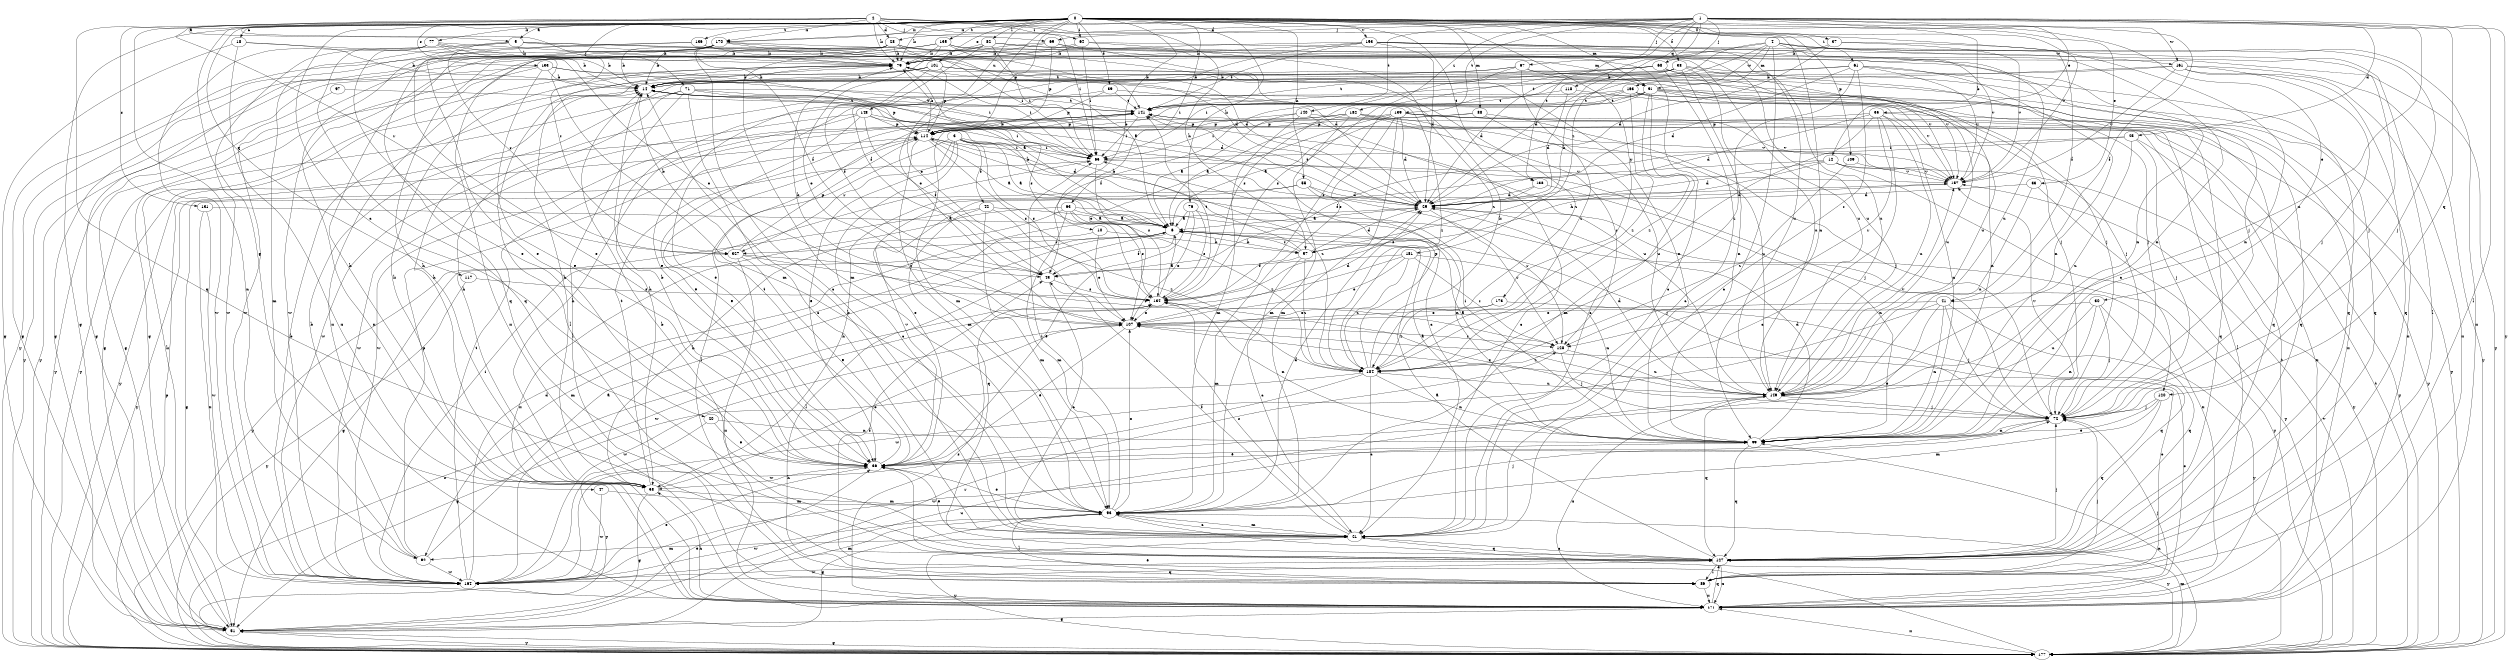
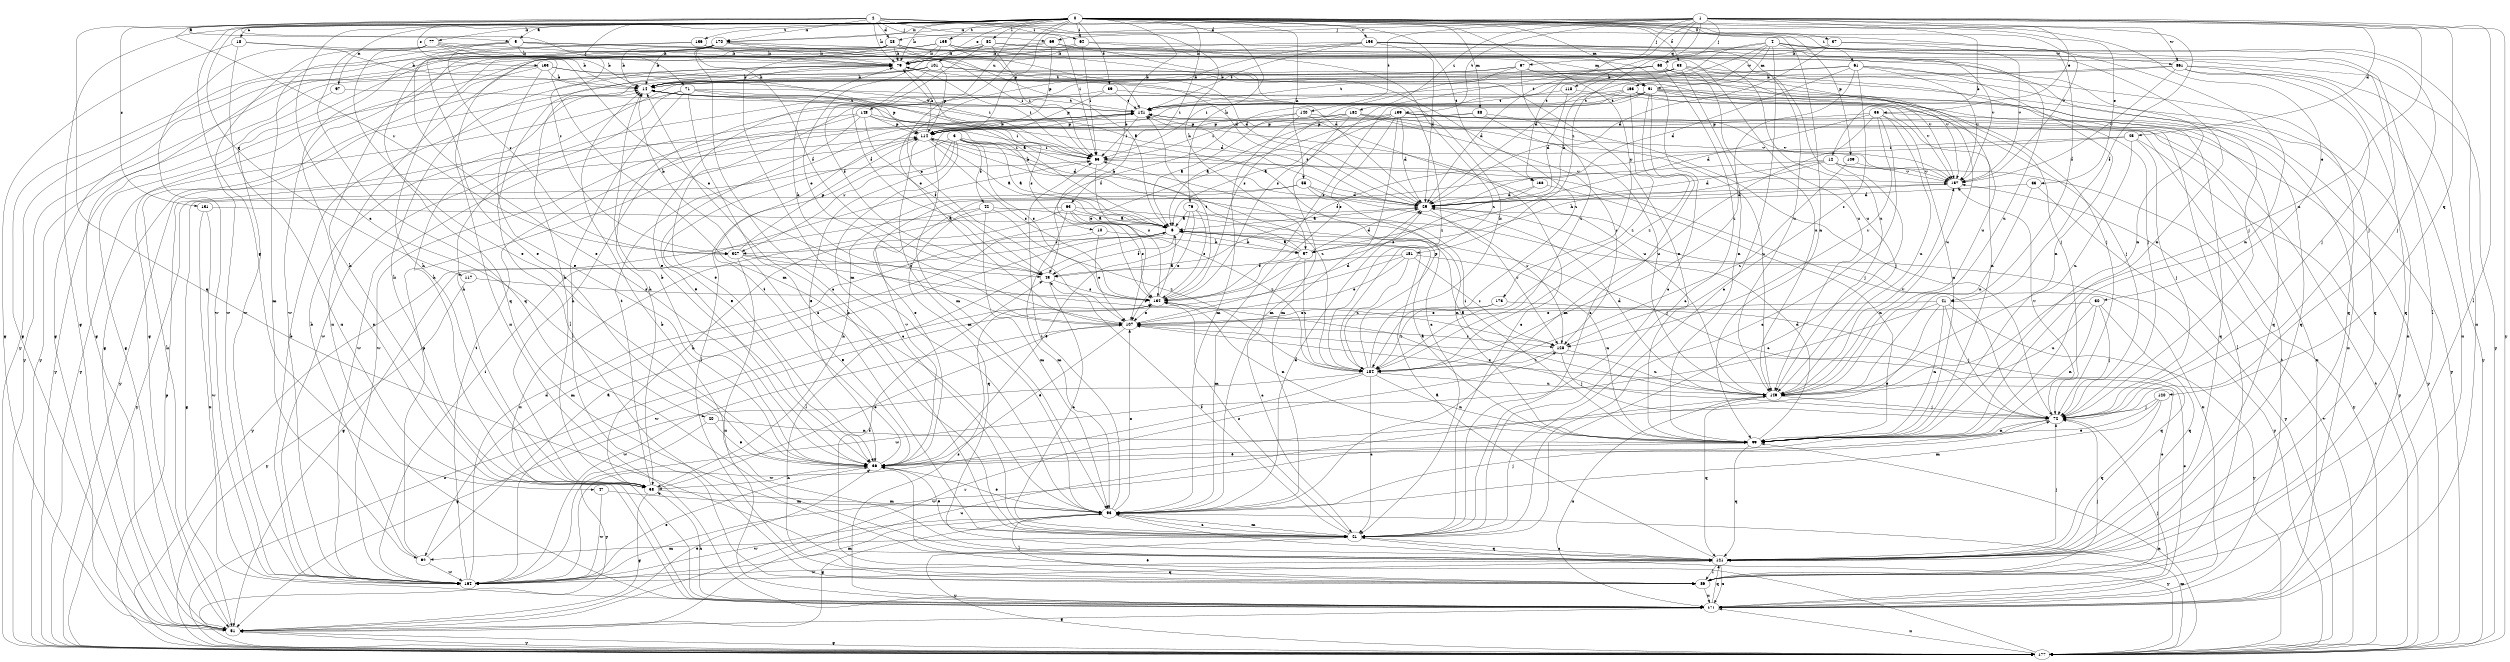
(156, 29) -> (692, 24)
(2180, 66) -> (2180, 66)
(1285, 242) -> (1285, 242)
(2045, 262) -> (1634, 403)
(1720, 560) -> (1720, 560)
